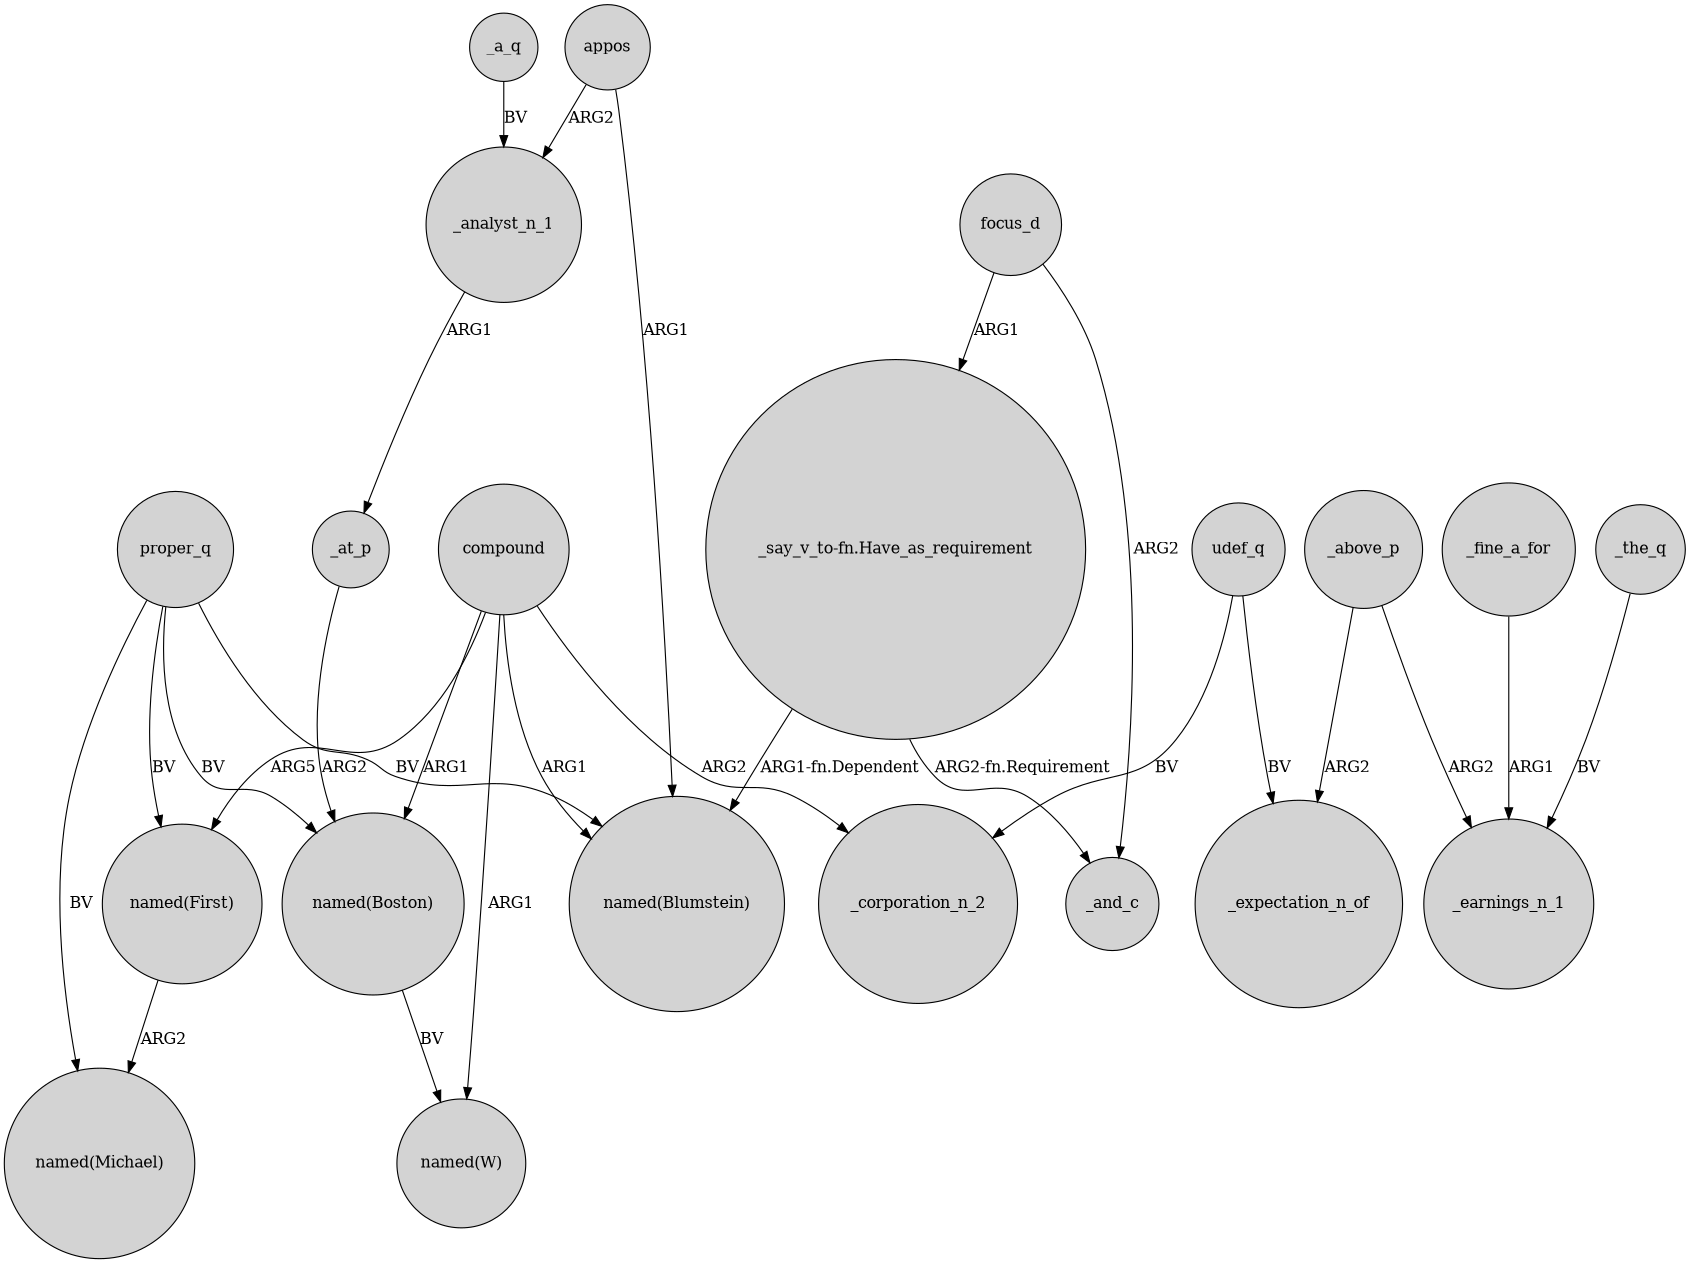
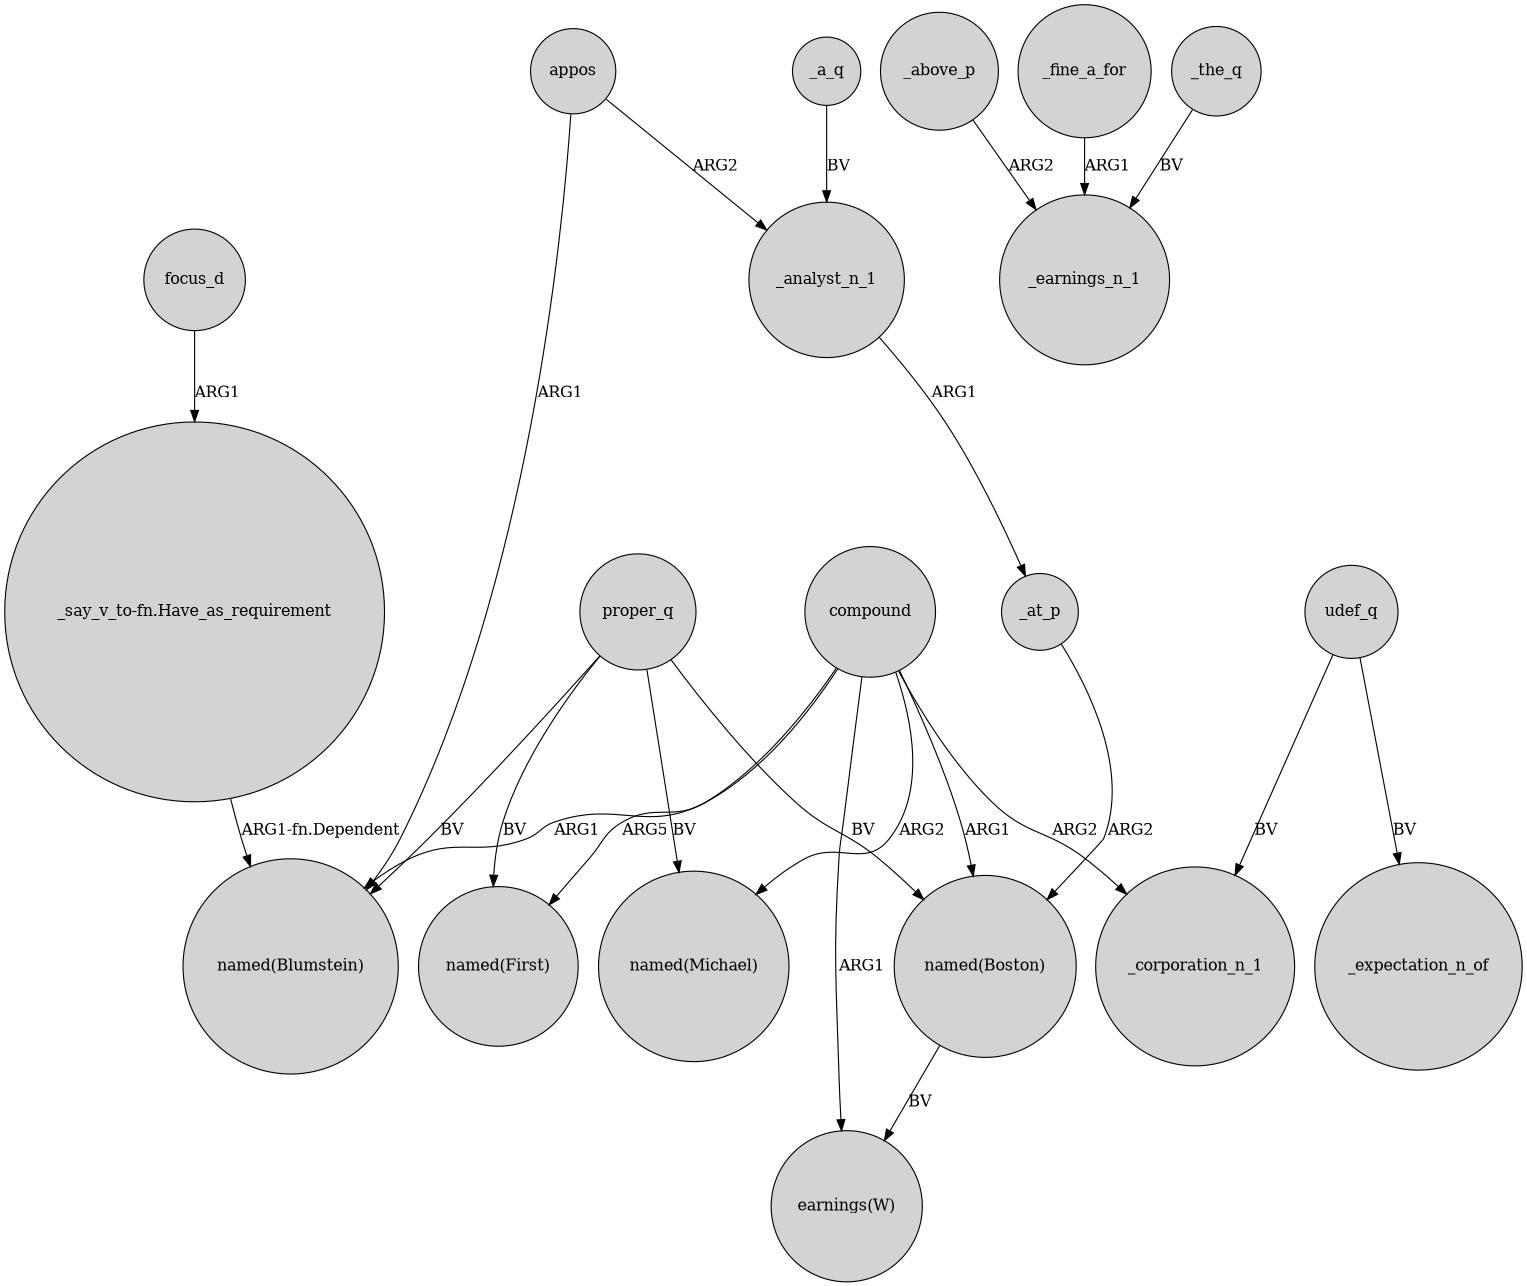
(1336, 699) -> none
(918, 904) -> (1195, 966)
(1112, 904) -> none
(145, 1021) -> (898, 824)
(461, 1163) -> (847, 1206)
